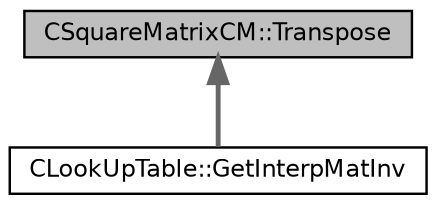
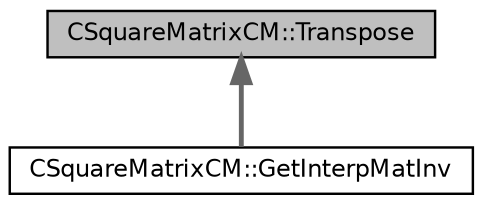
(218, 171) -> (241, 171)
